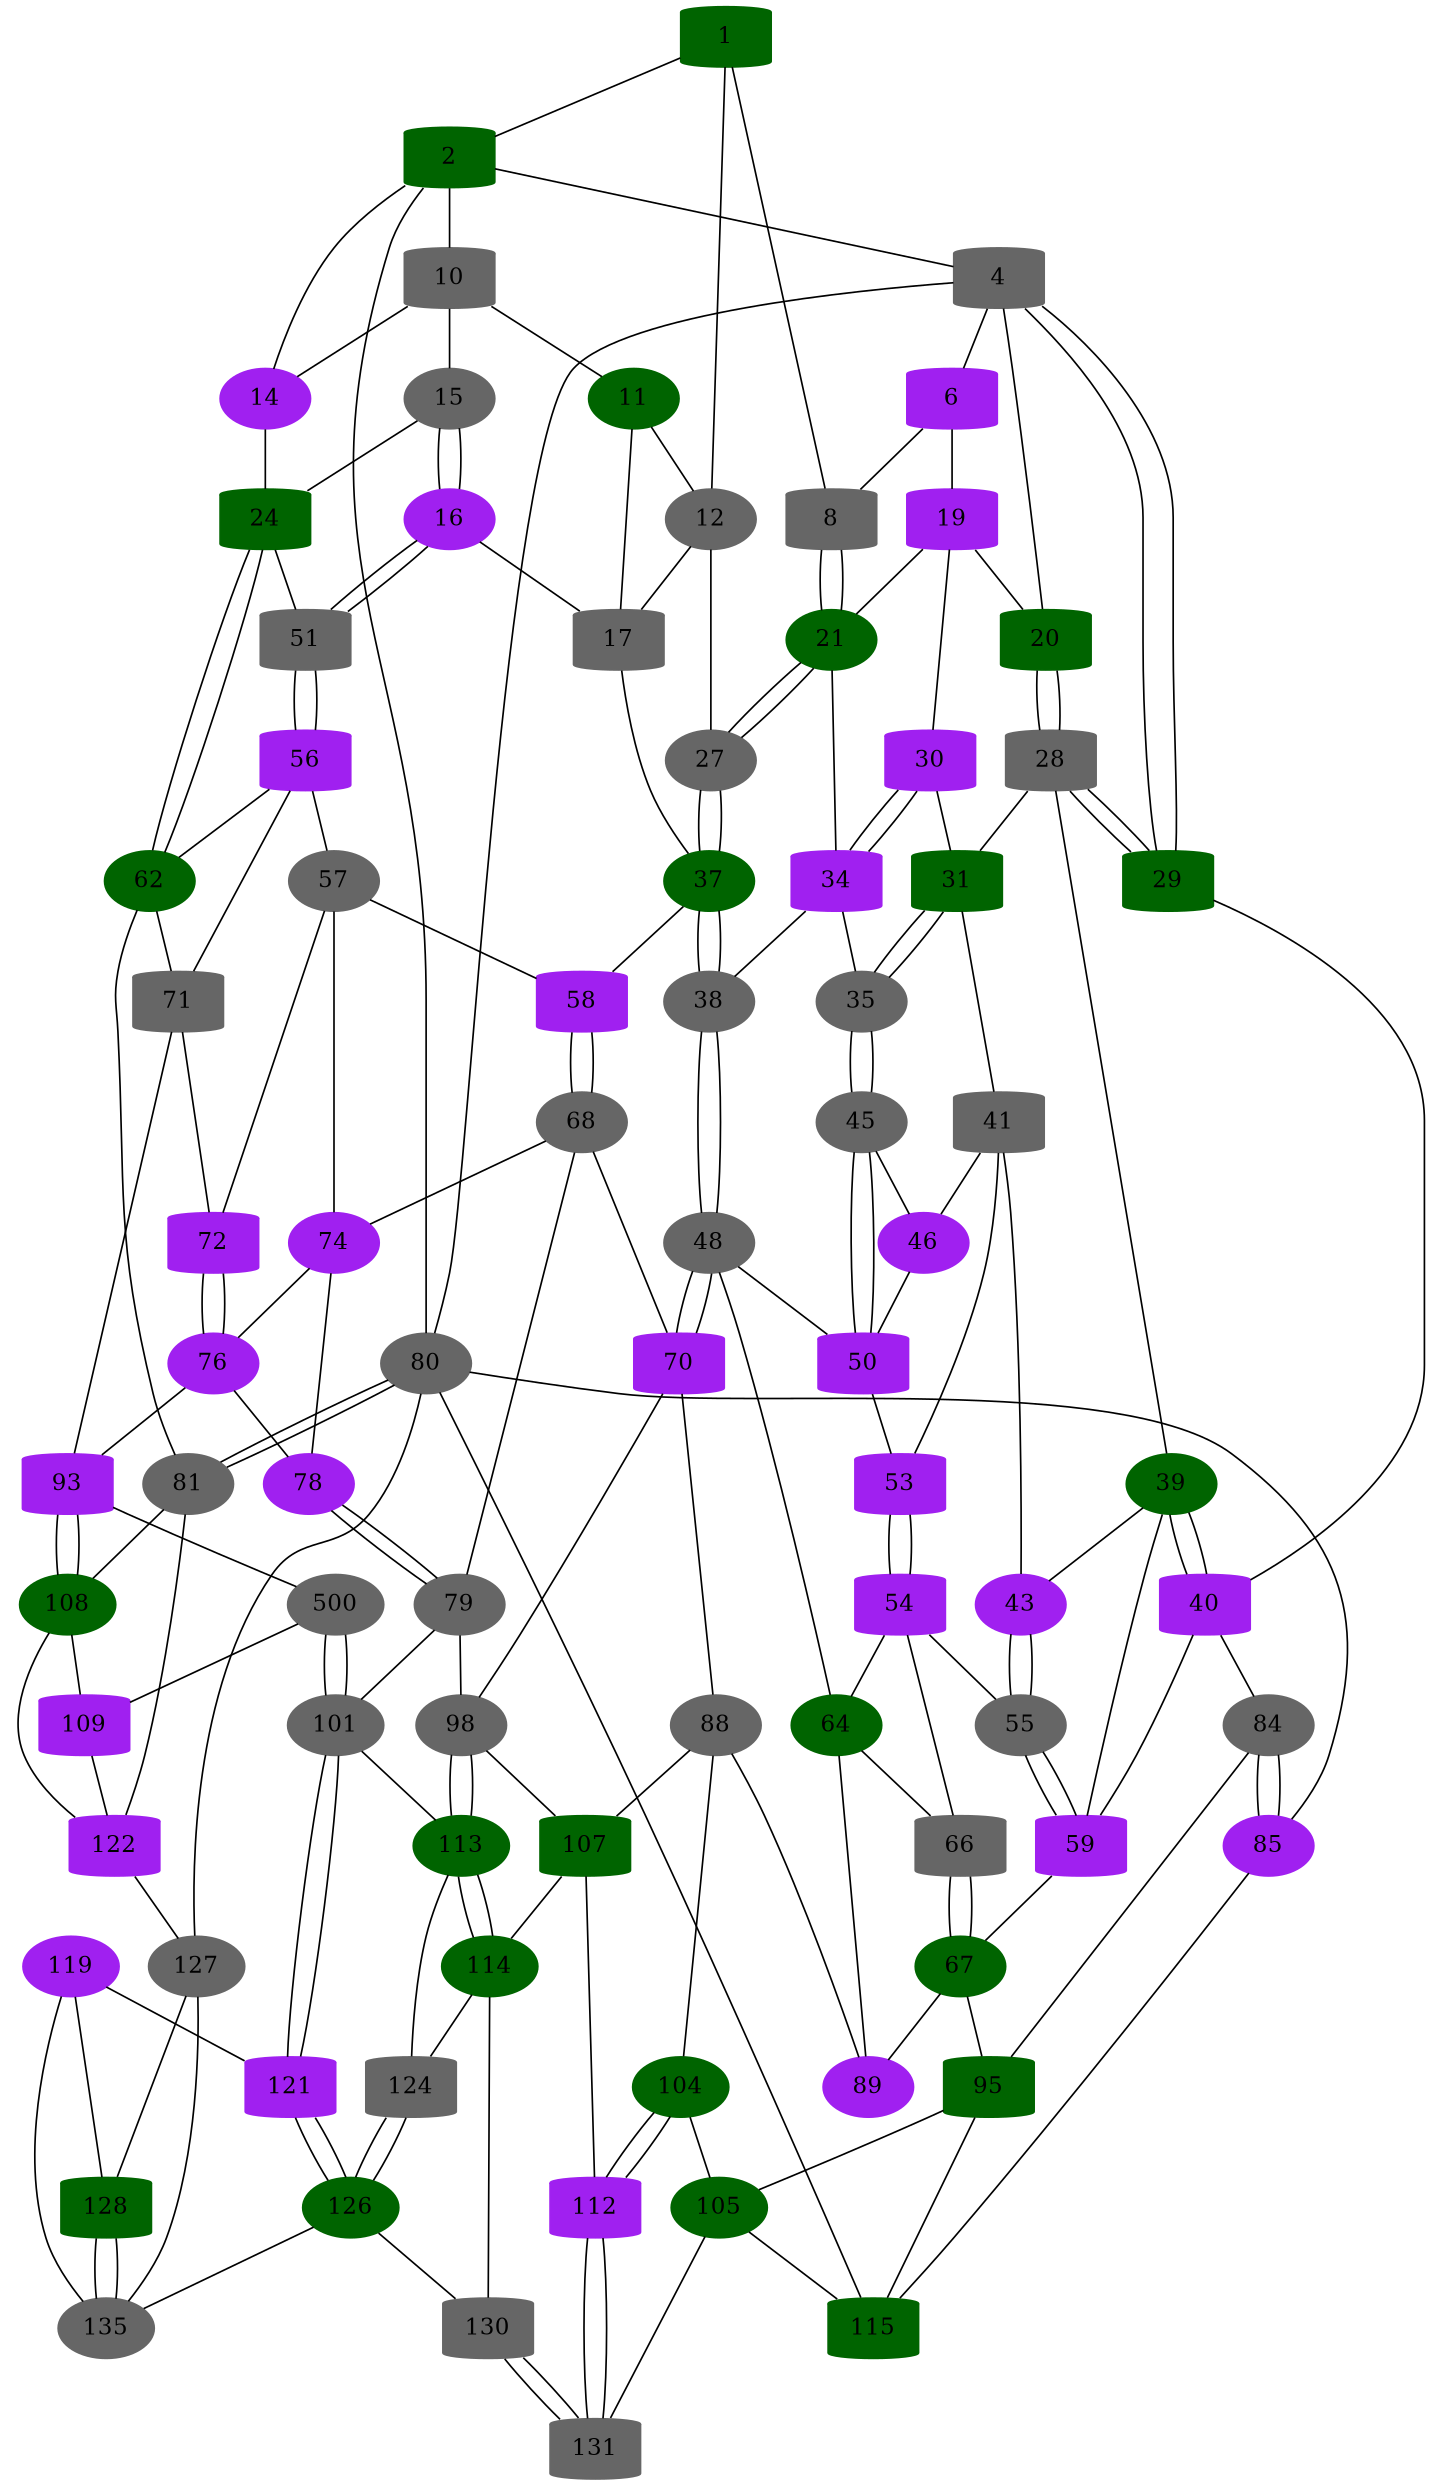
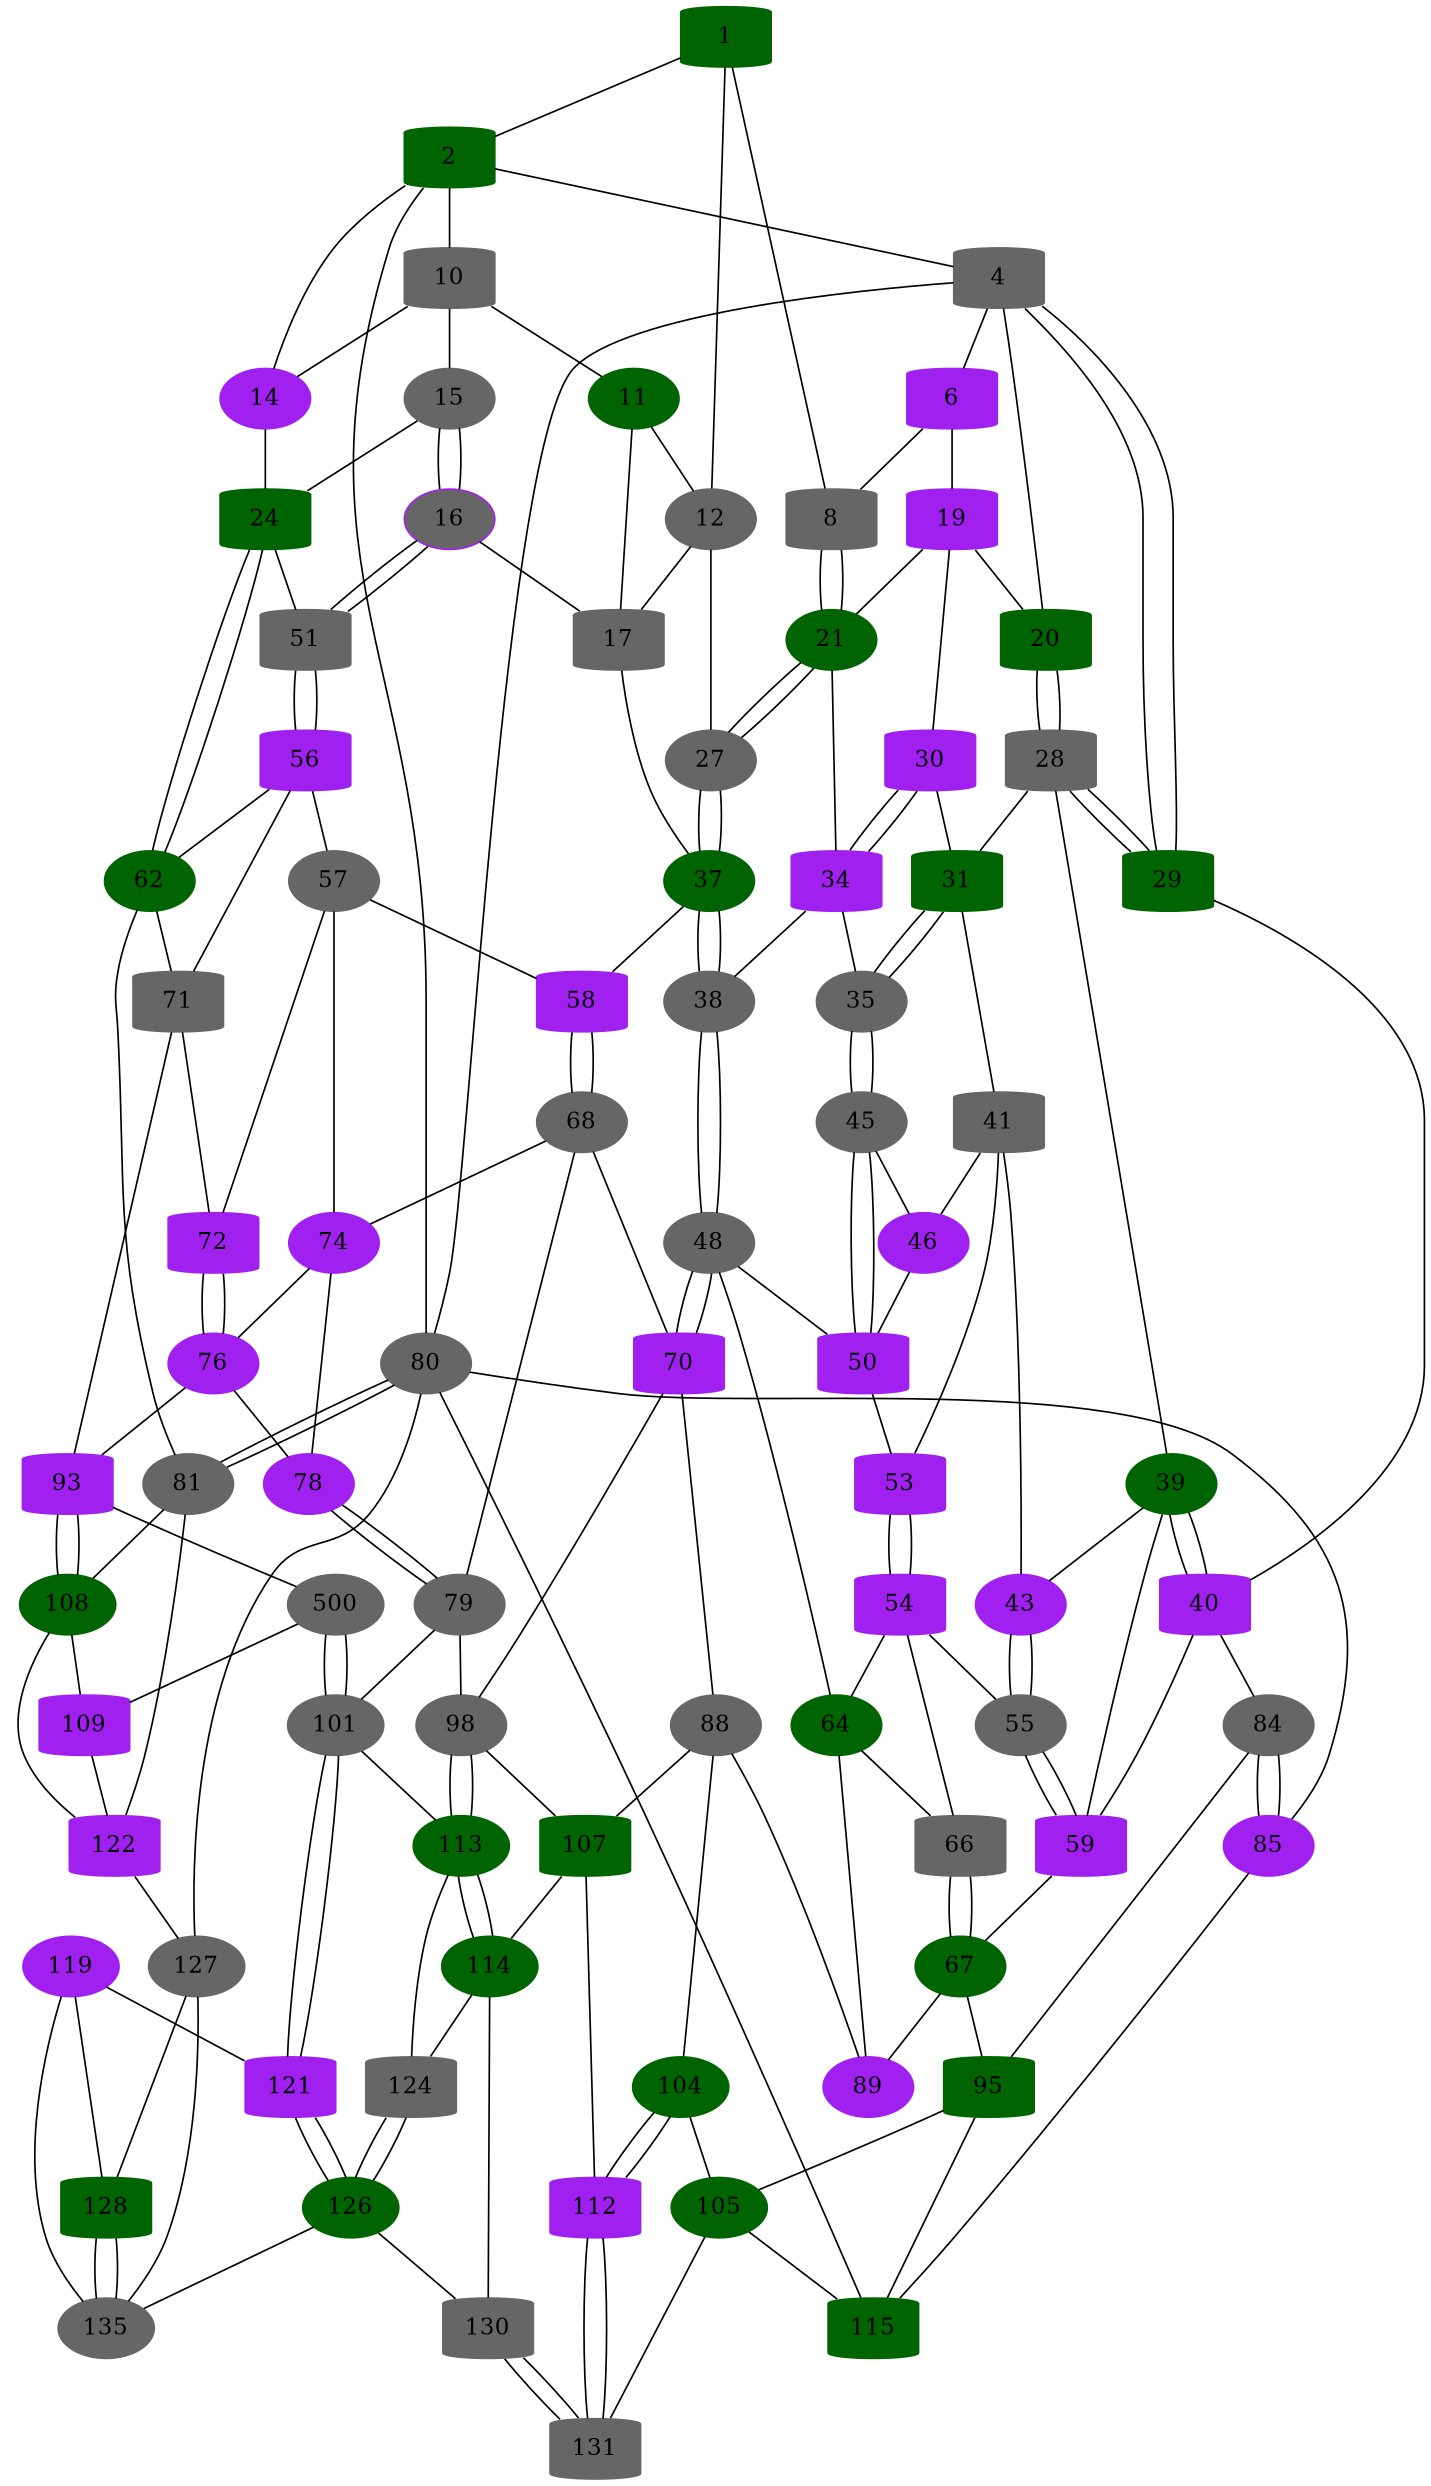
(450, 519) -> (450, 519)
